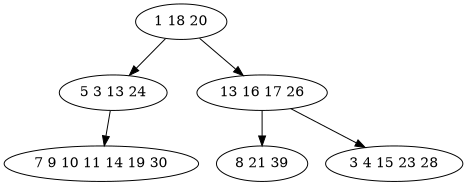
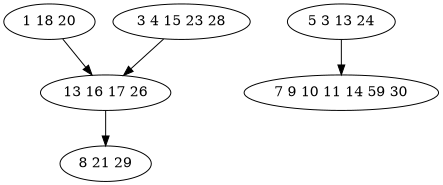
(151, 53) -> none
(324, 126) -> (147, 54)
(101, 164) -> (341, 93)
(262, 164) -> (106, 164)
